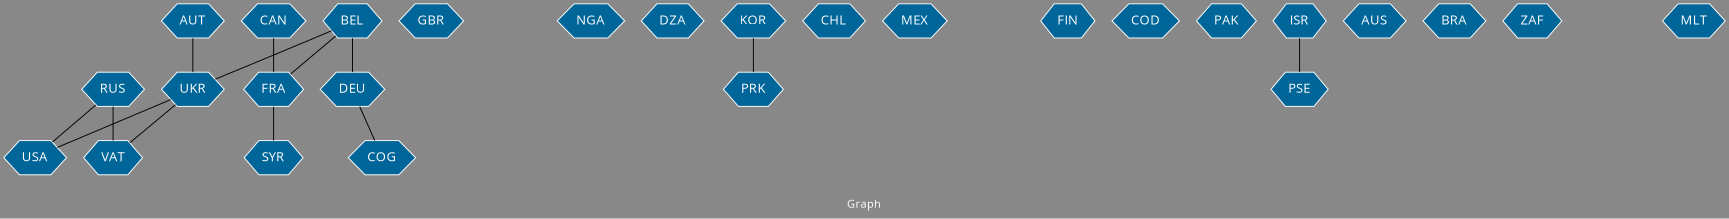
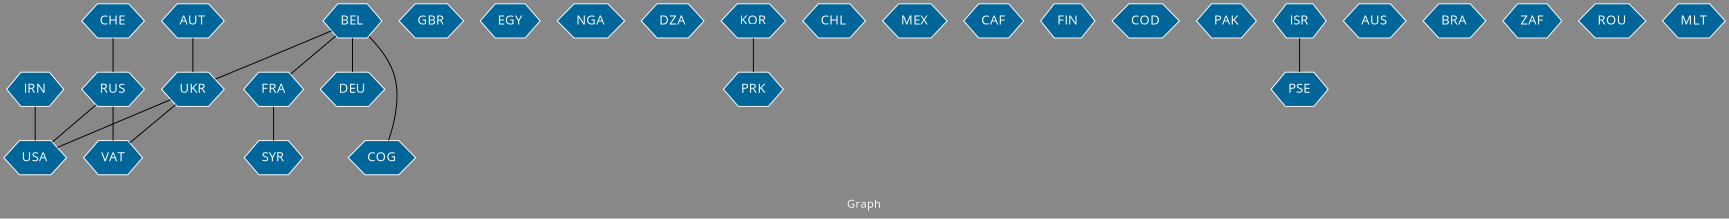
none -> (113, 21)
(274, 21) -> none
none -> (510, 21)
none -> (994, 21)
none -> (1612, 21)
none -> (35, 89)
(367, 124) -> (396, 85)
